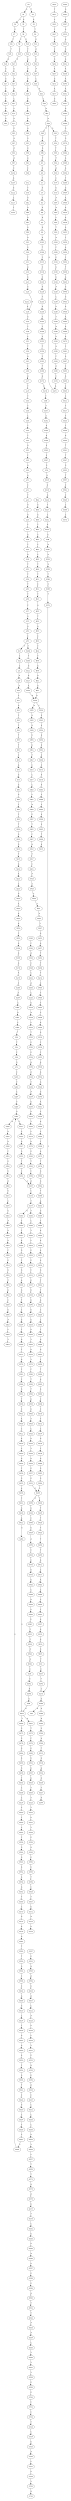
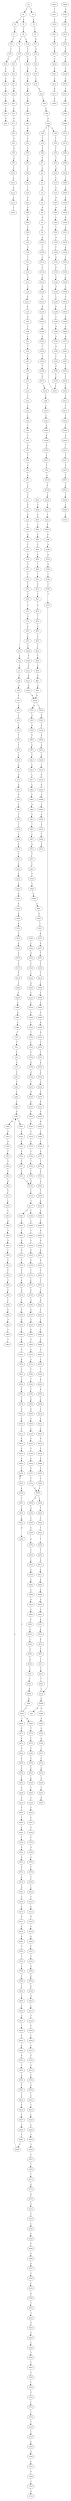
none -> (28, 177)
(32, 301) -> (27, 296)
(24, 646) -> (20, 352)
(21, 1478) -> (20, 1479)
none -> (31, 1941)
